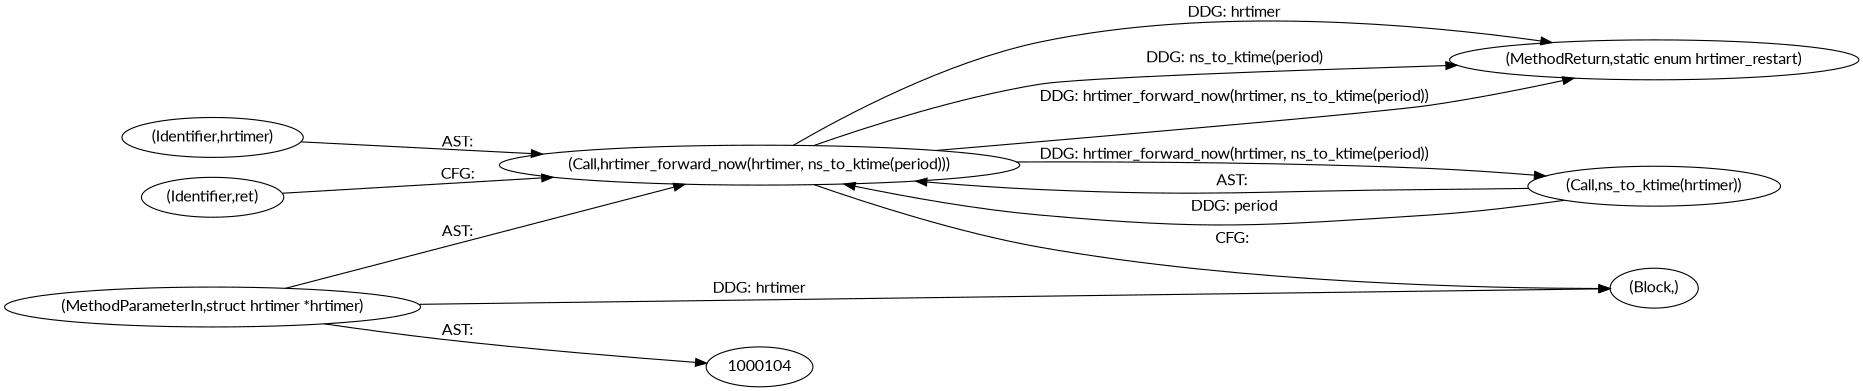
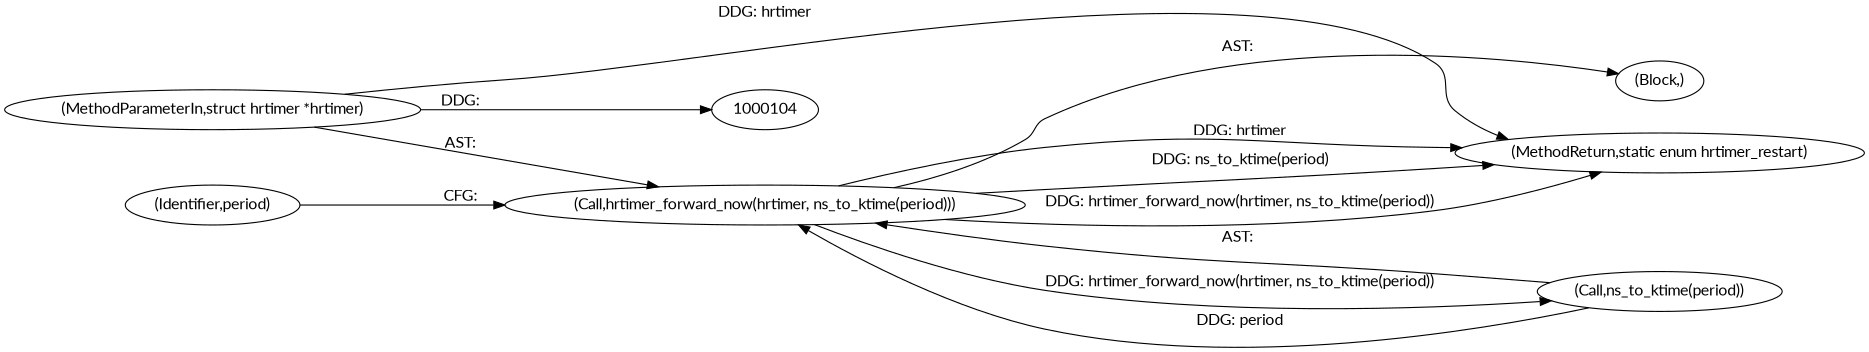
(213, 137) -> none
(1654, 186) -> (1660, 291)
(213, 197) -> (213, 205)
(1235, 239) -> (1240, 47)
(1009, 297) -> (944, 28)
(460, 331) -> (463, 101)
